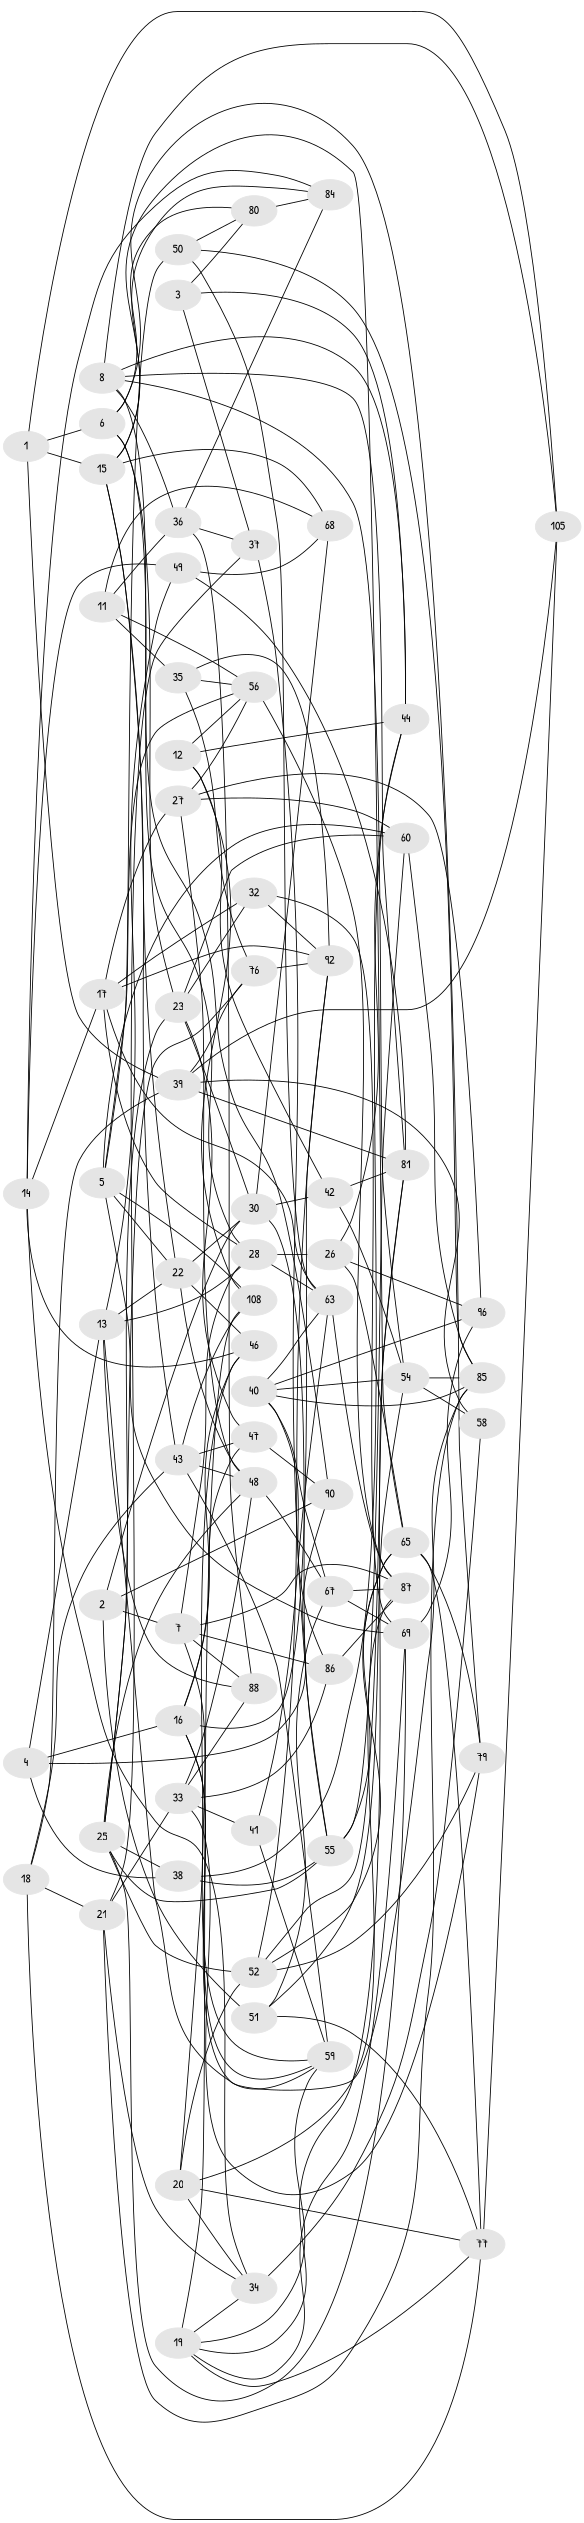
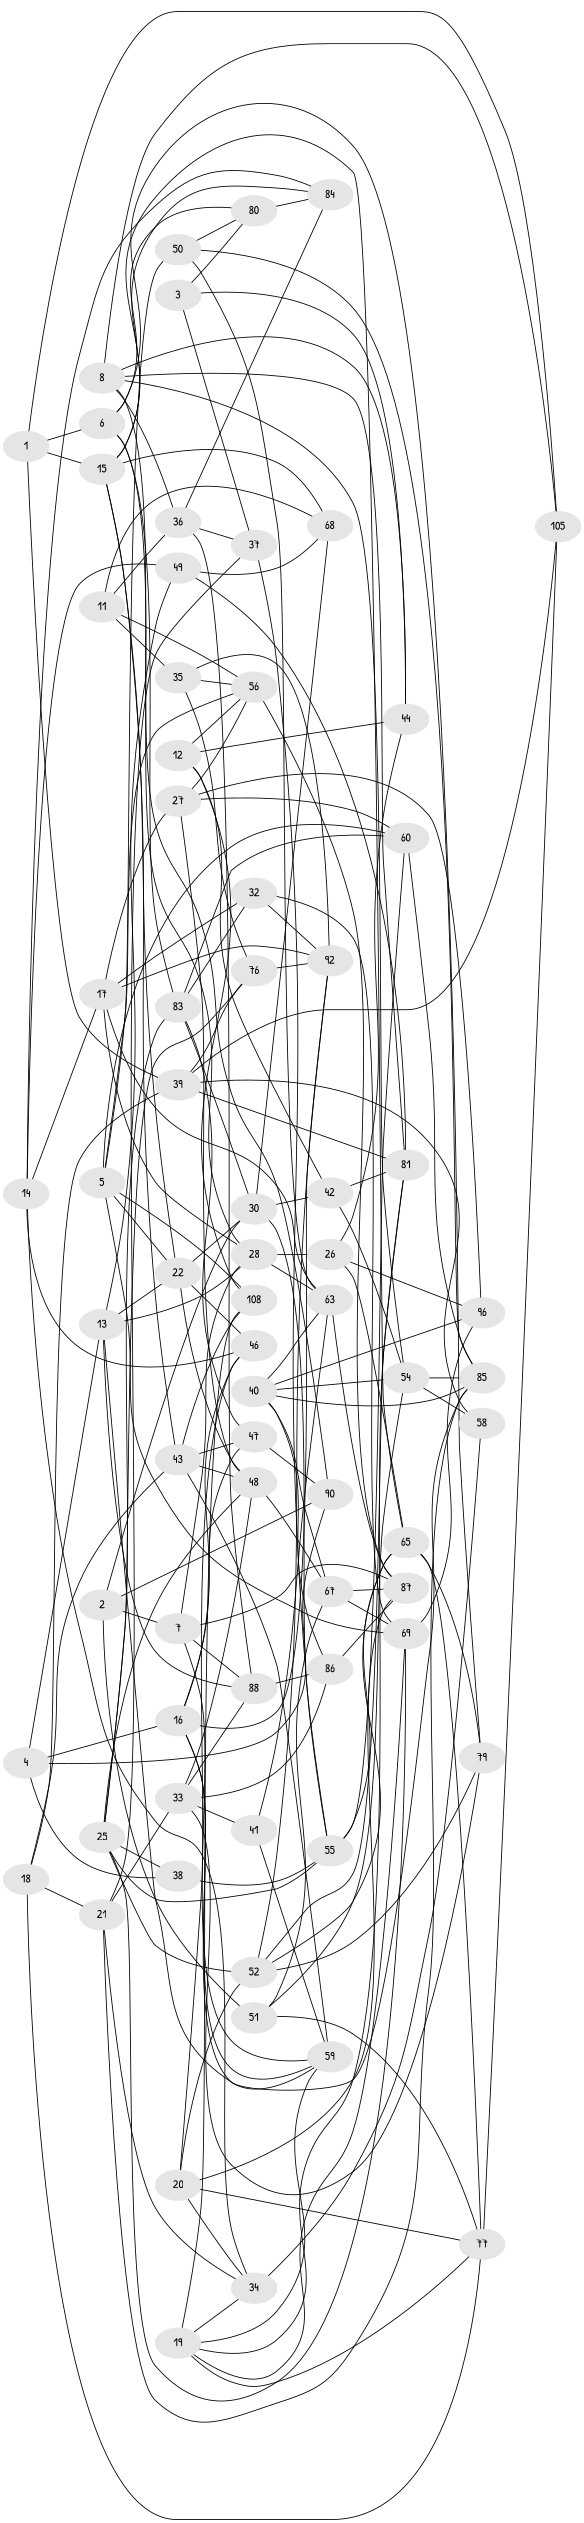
(178, 1007) -> (178, 1007)
(376, 1345) -> none
(254, 1649) -> (292, 1679)
